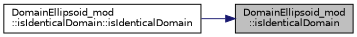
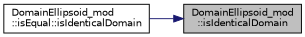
(102, 19) -> (77, 19)
